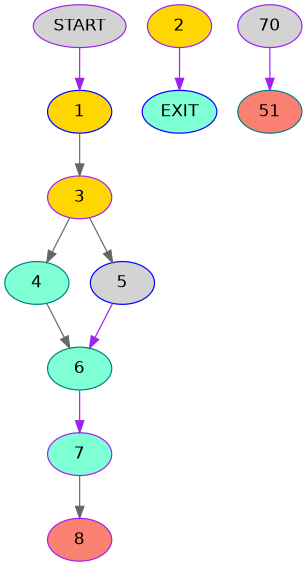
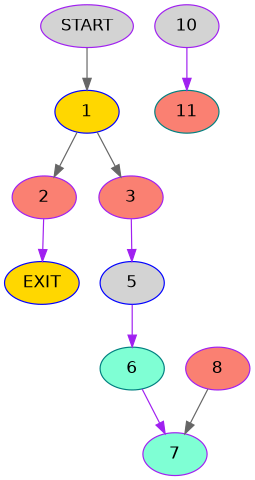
(180, 26) -> (44, 197)
(270, 26) -> (187, 26)
(80, 63) -> (87, 63)
(180, 112) -> (42, 283)
(270, 112) -> (187, 112)
none -> (68, 149)
(80, 197) -> (131, 197)
(98, 235) -> (132, 234)
(37, 283) -> none
(80, 491) -> (199, 406)
